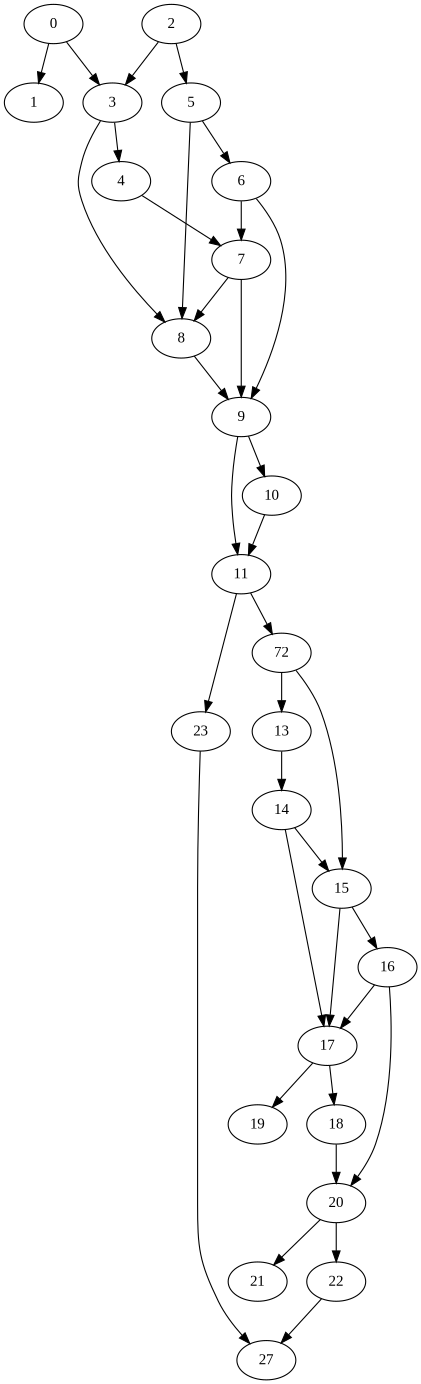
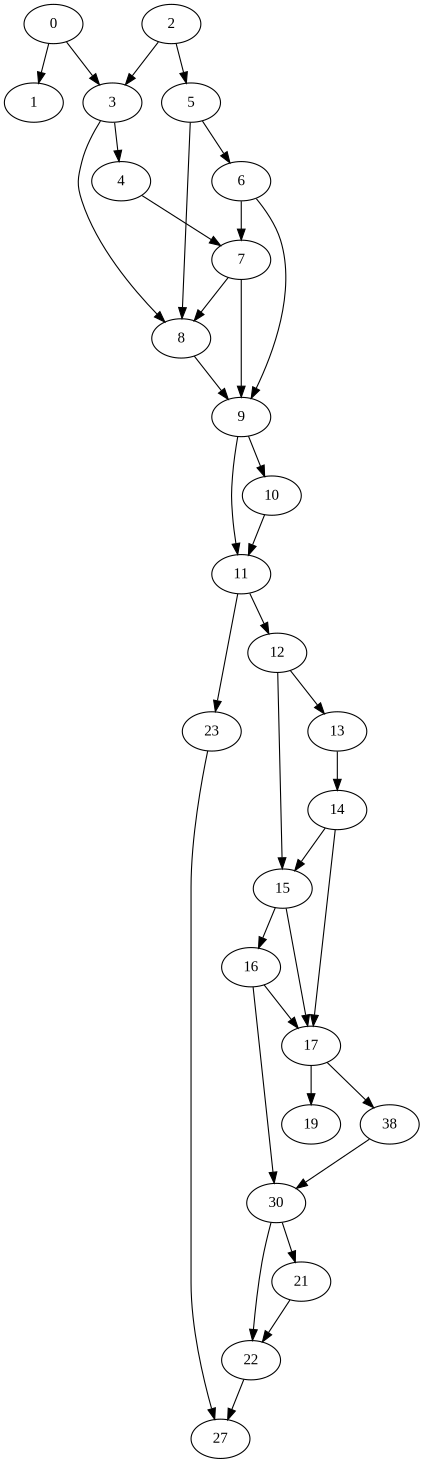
(282, 653) -> (277, 653)
(336, 1124) -> (390, 1124)
(336, 1203) -> (276, 1203)
none -> (279, 1316)
